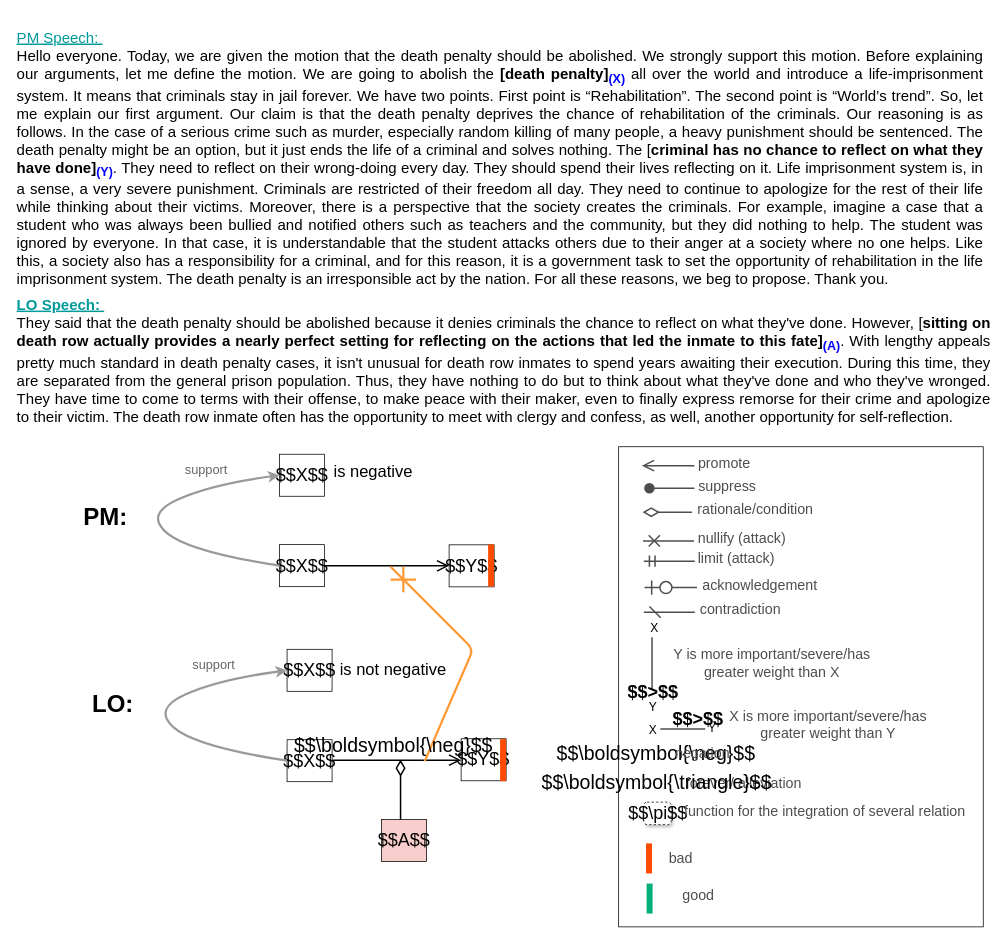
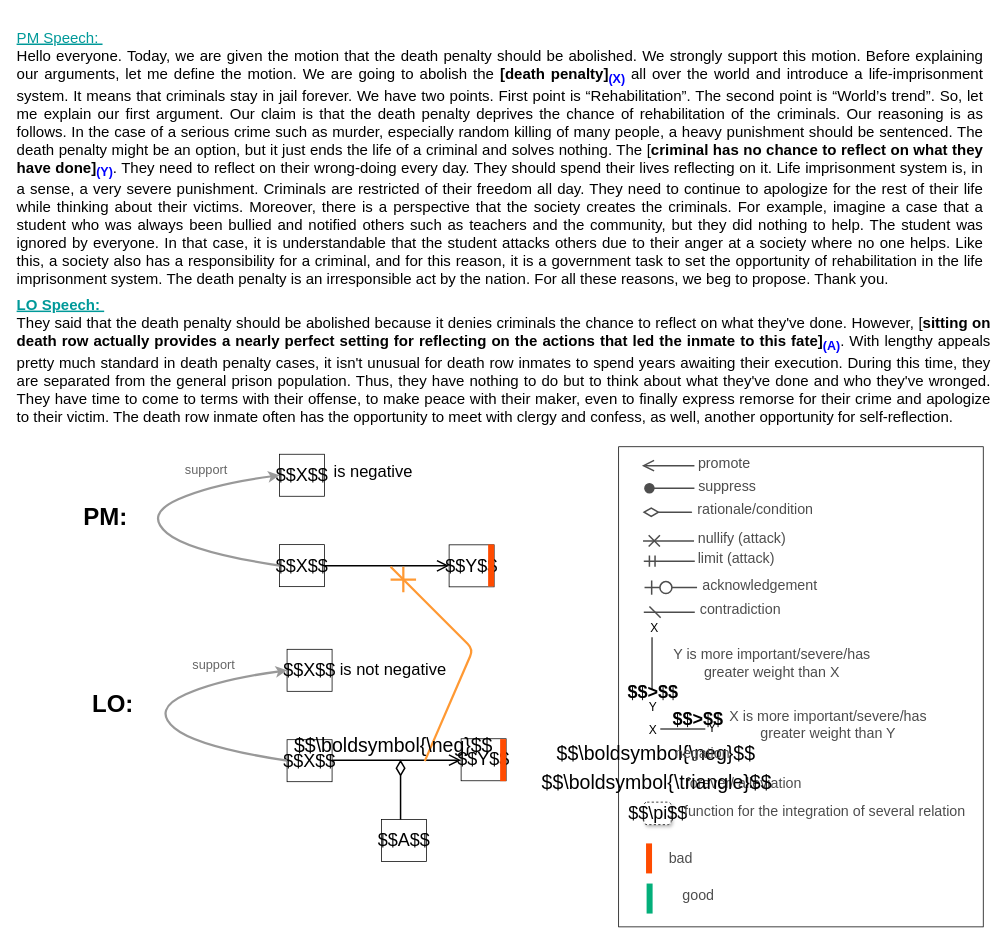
(404, 840) -> (404, 840)
